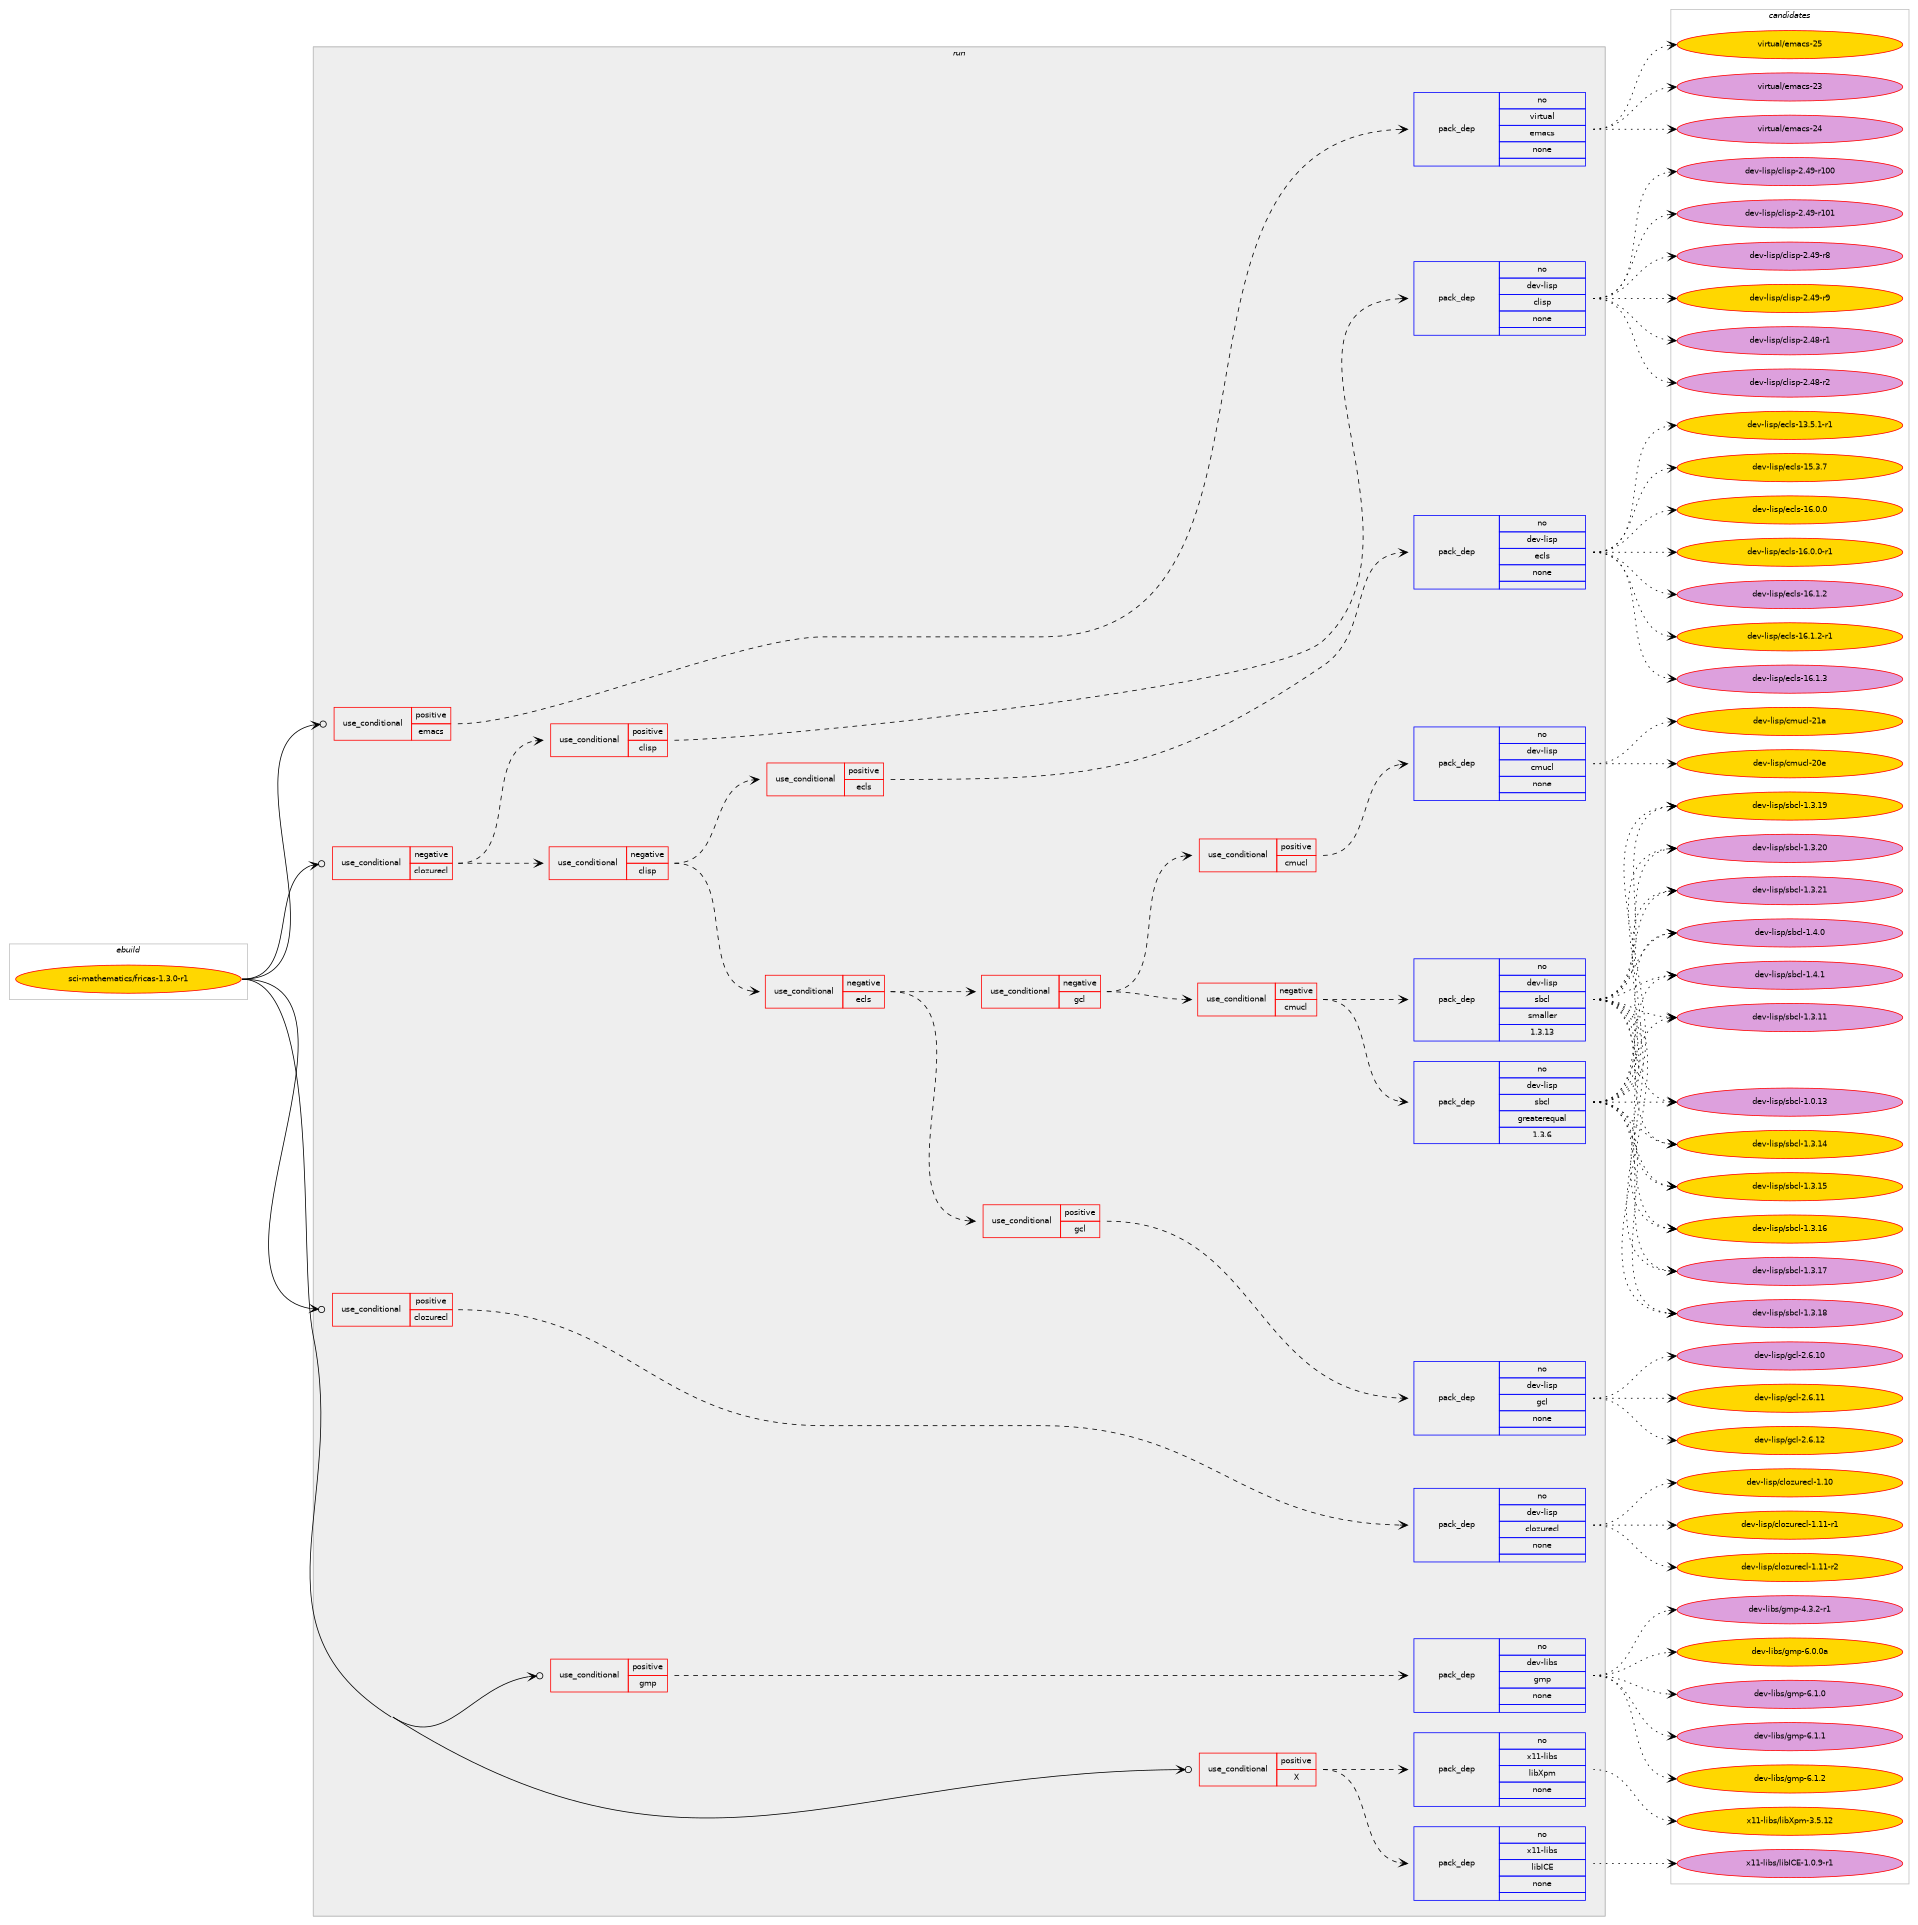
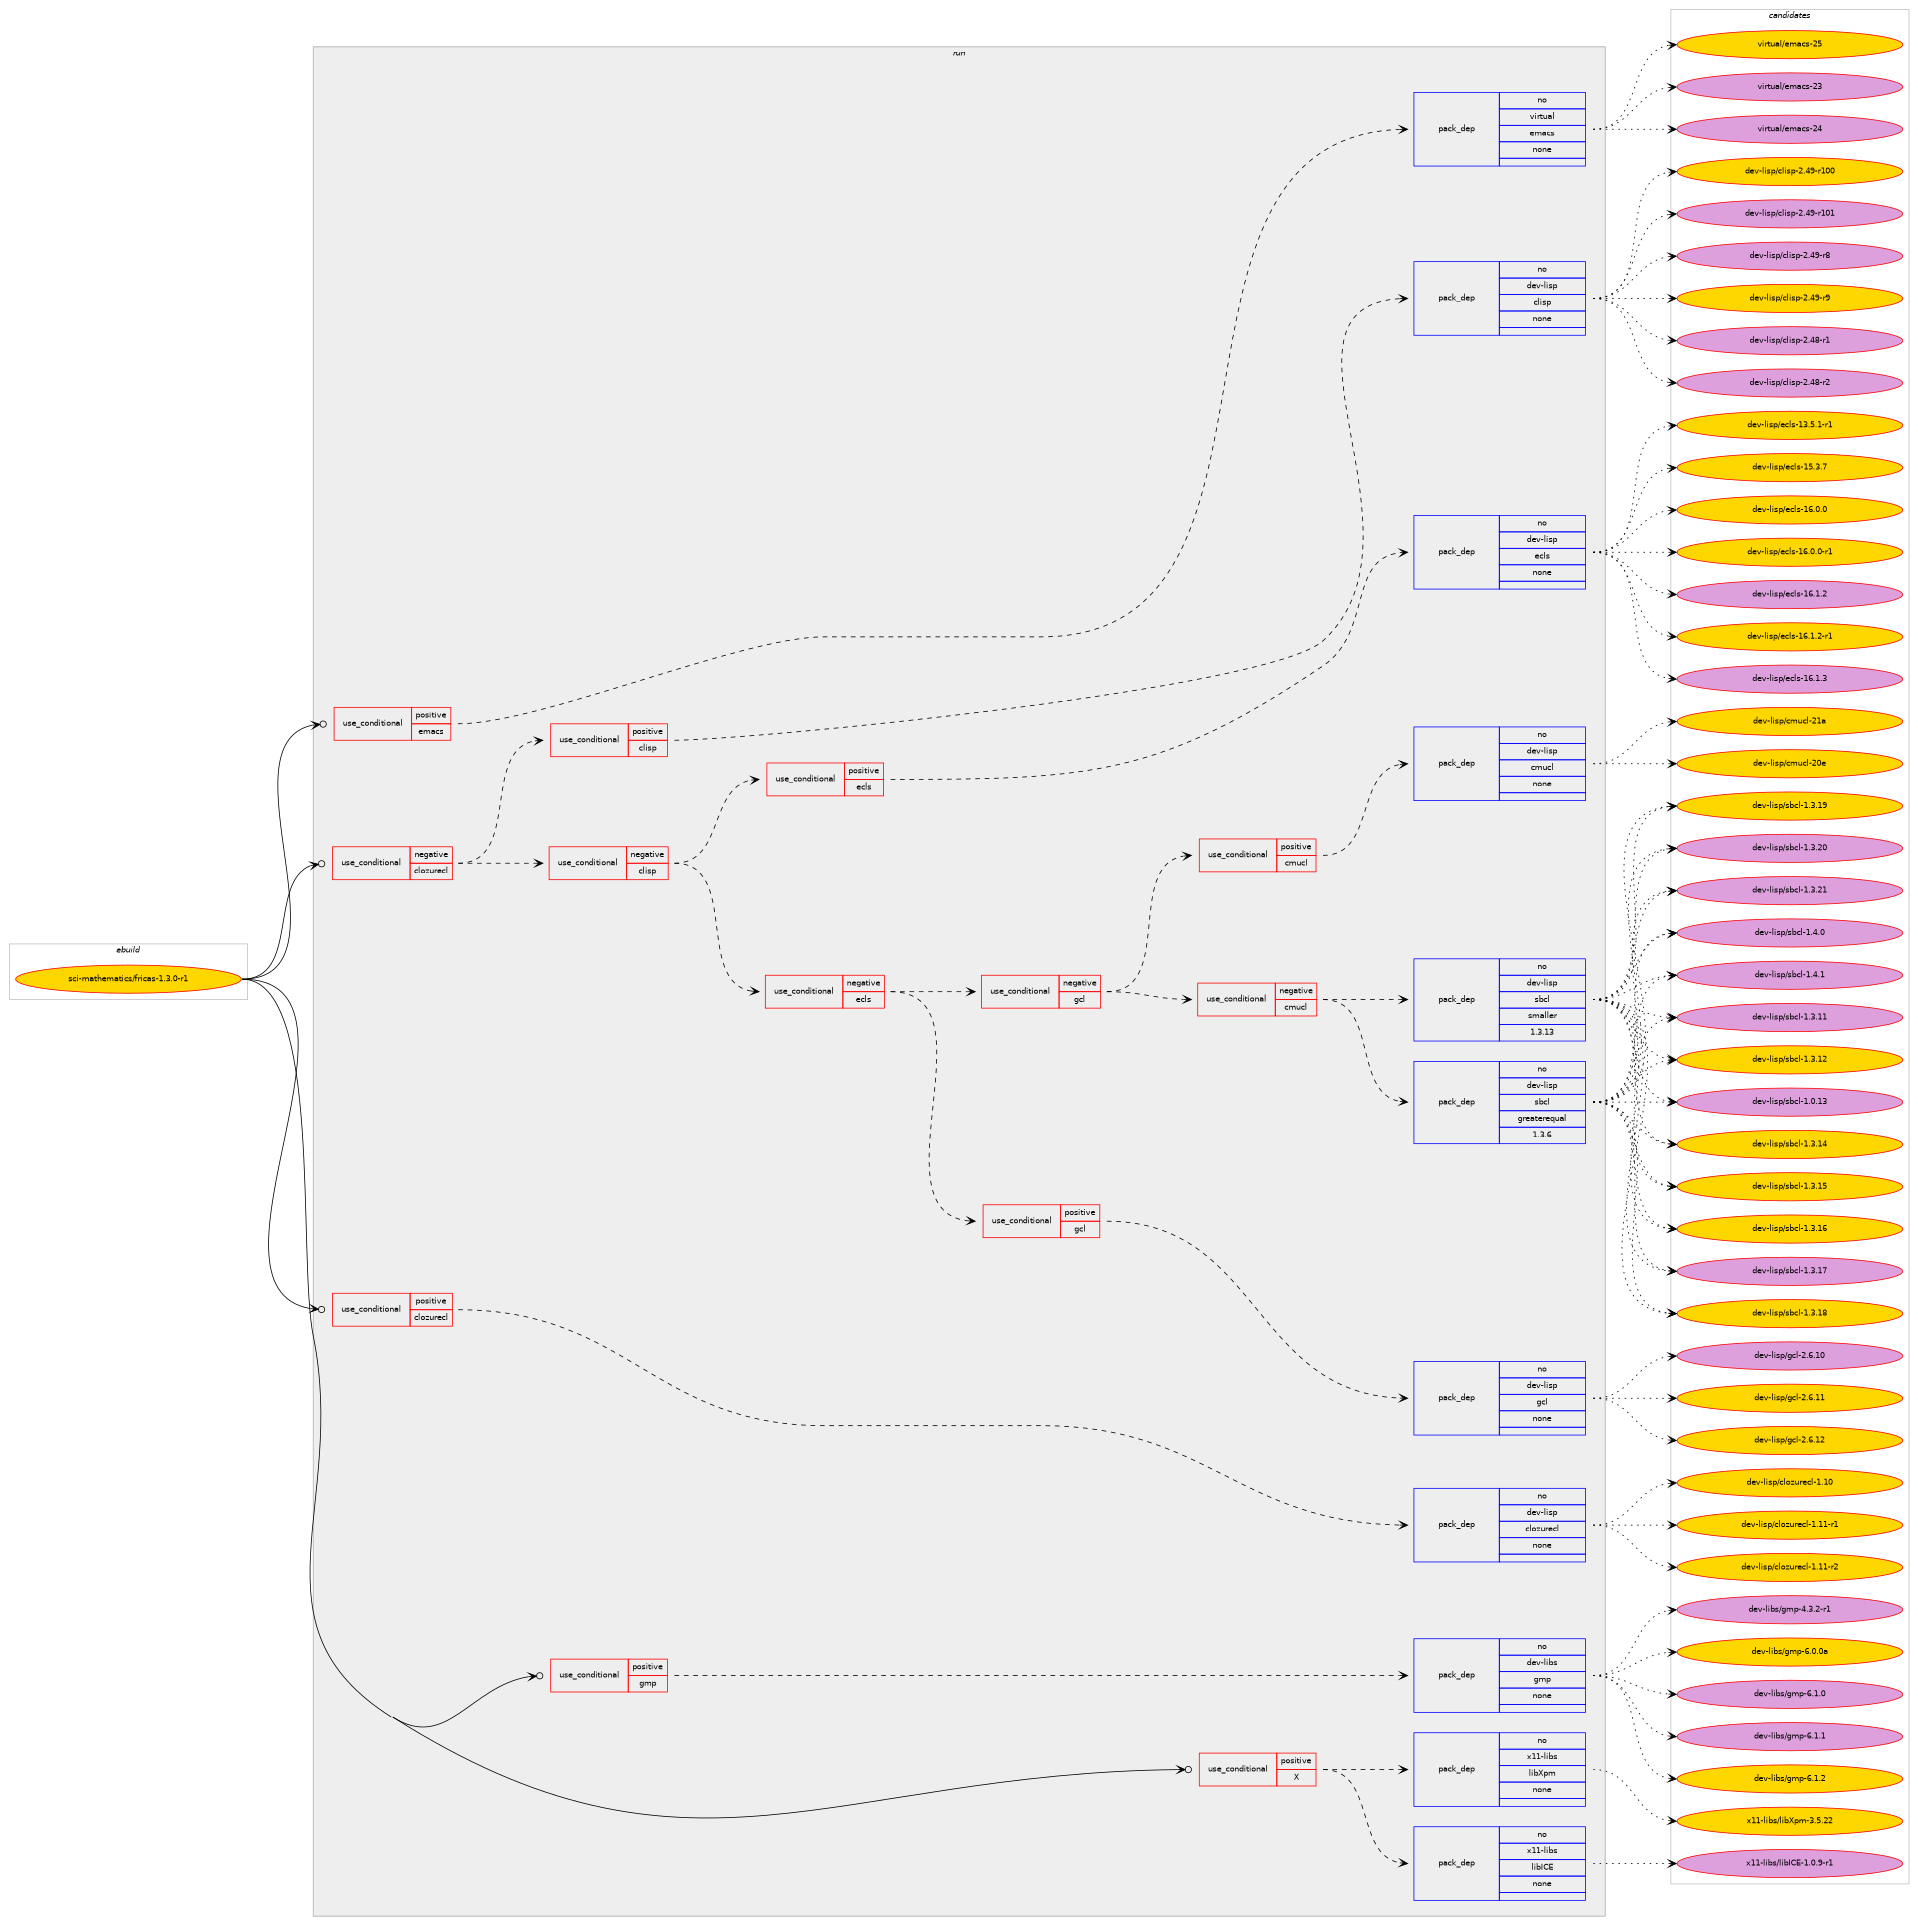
(1790, 172) -> (1790, 172)
none -> (1790, 1060)
(1790, 1314) -> (1790, 1314)
(1790, 1821) -> (1790, 1821)
